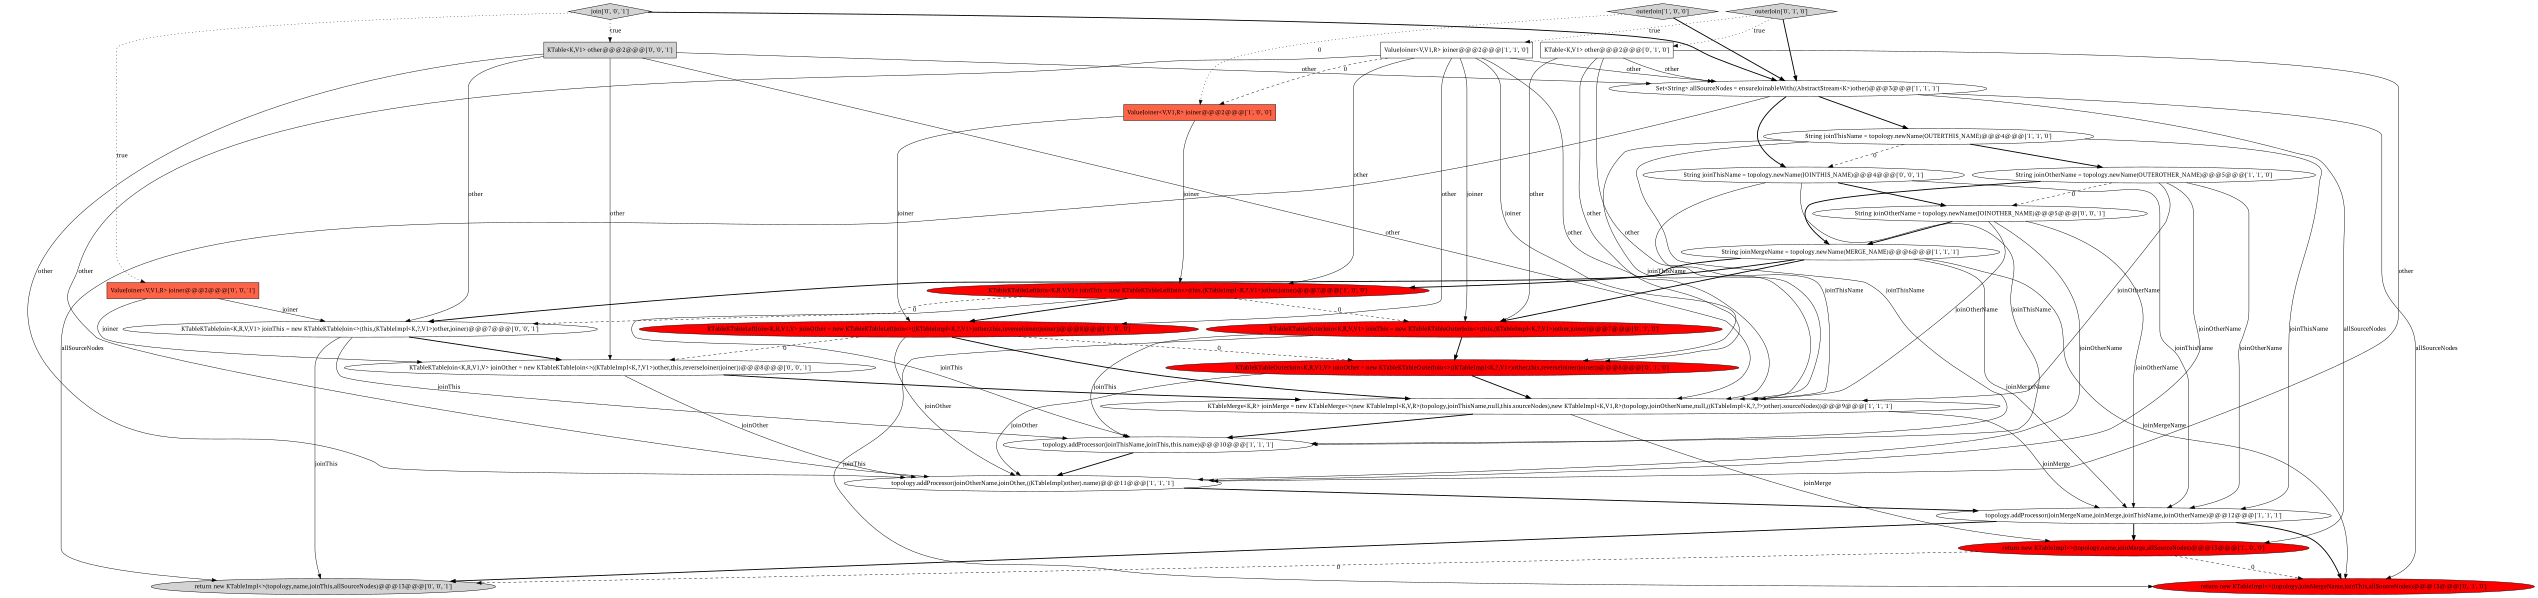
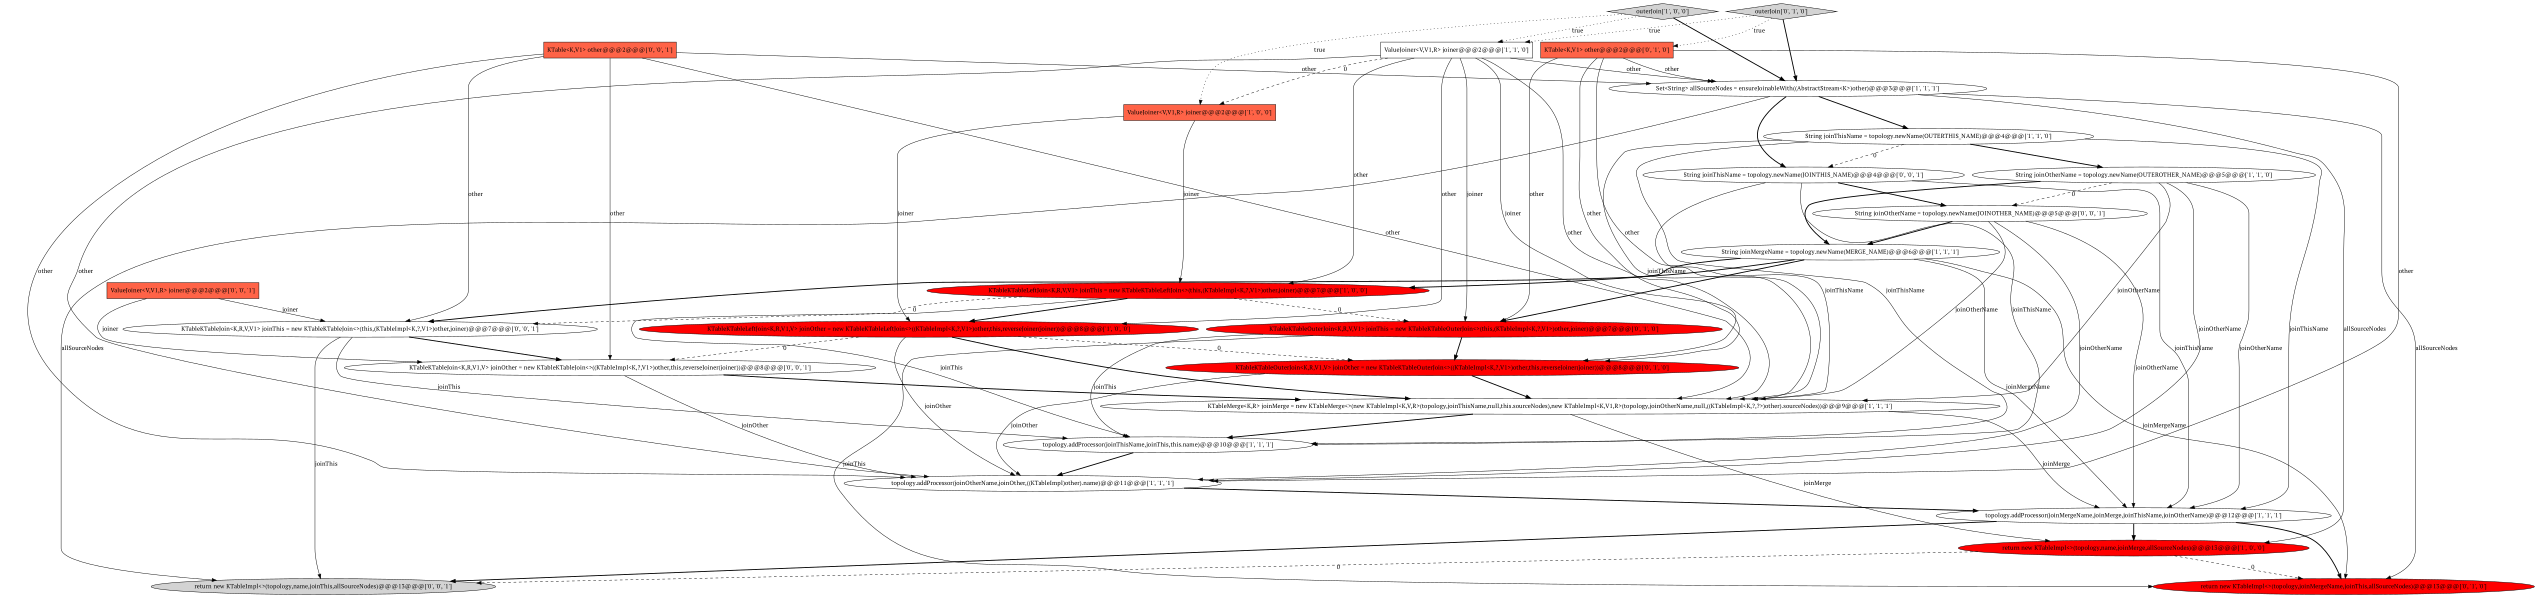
(610, 12) -> none
none -> (1571, 29)
(610, 50) -> (610, 50)
(1320, 50) -> (1320, 50)
(1607, 50) -> (1607, 50)
